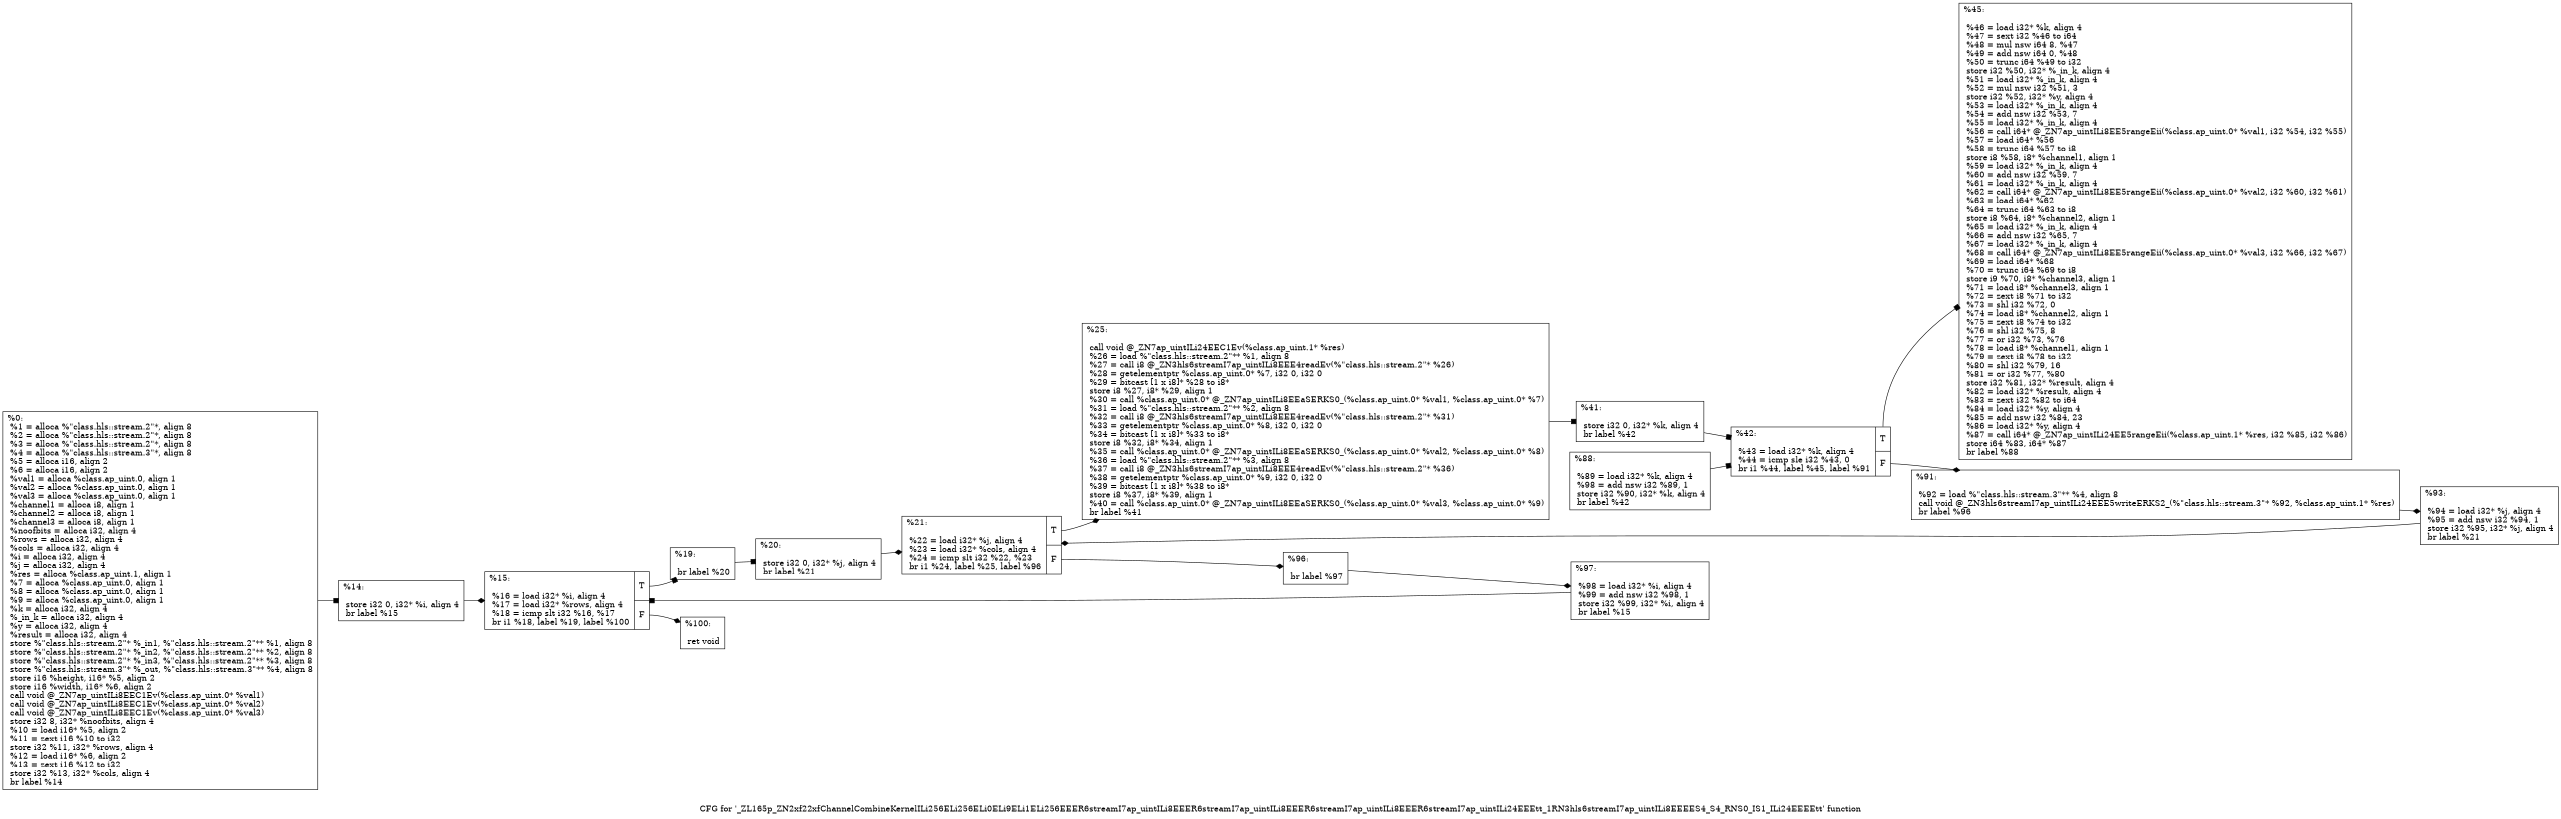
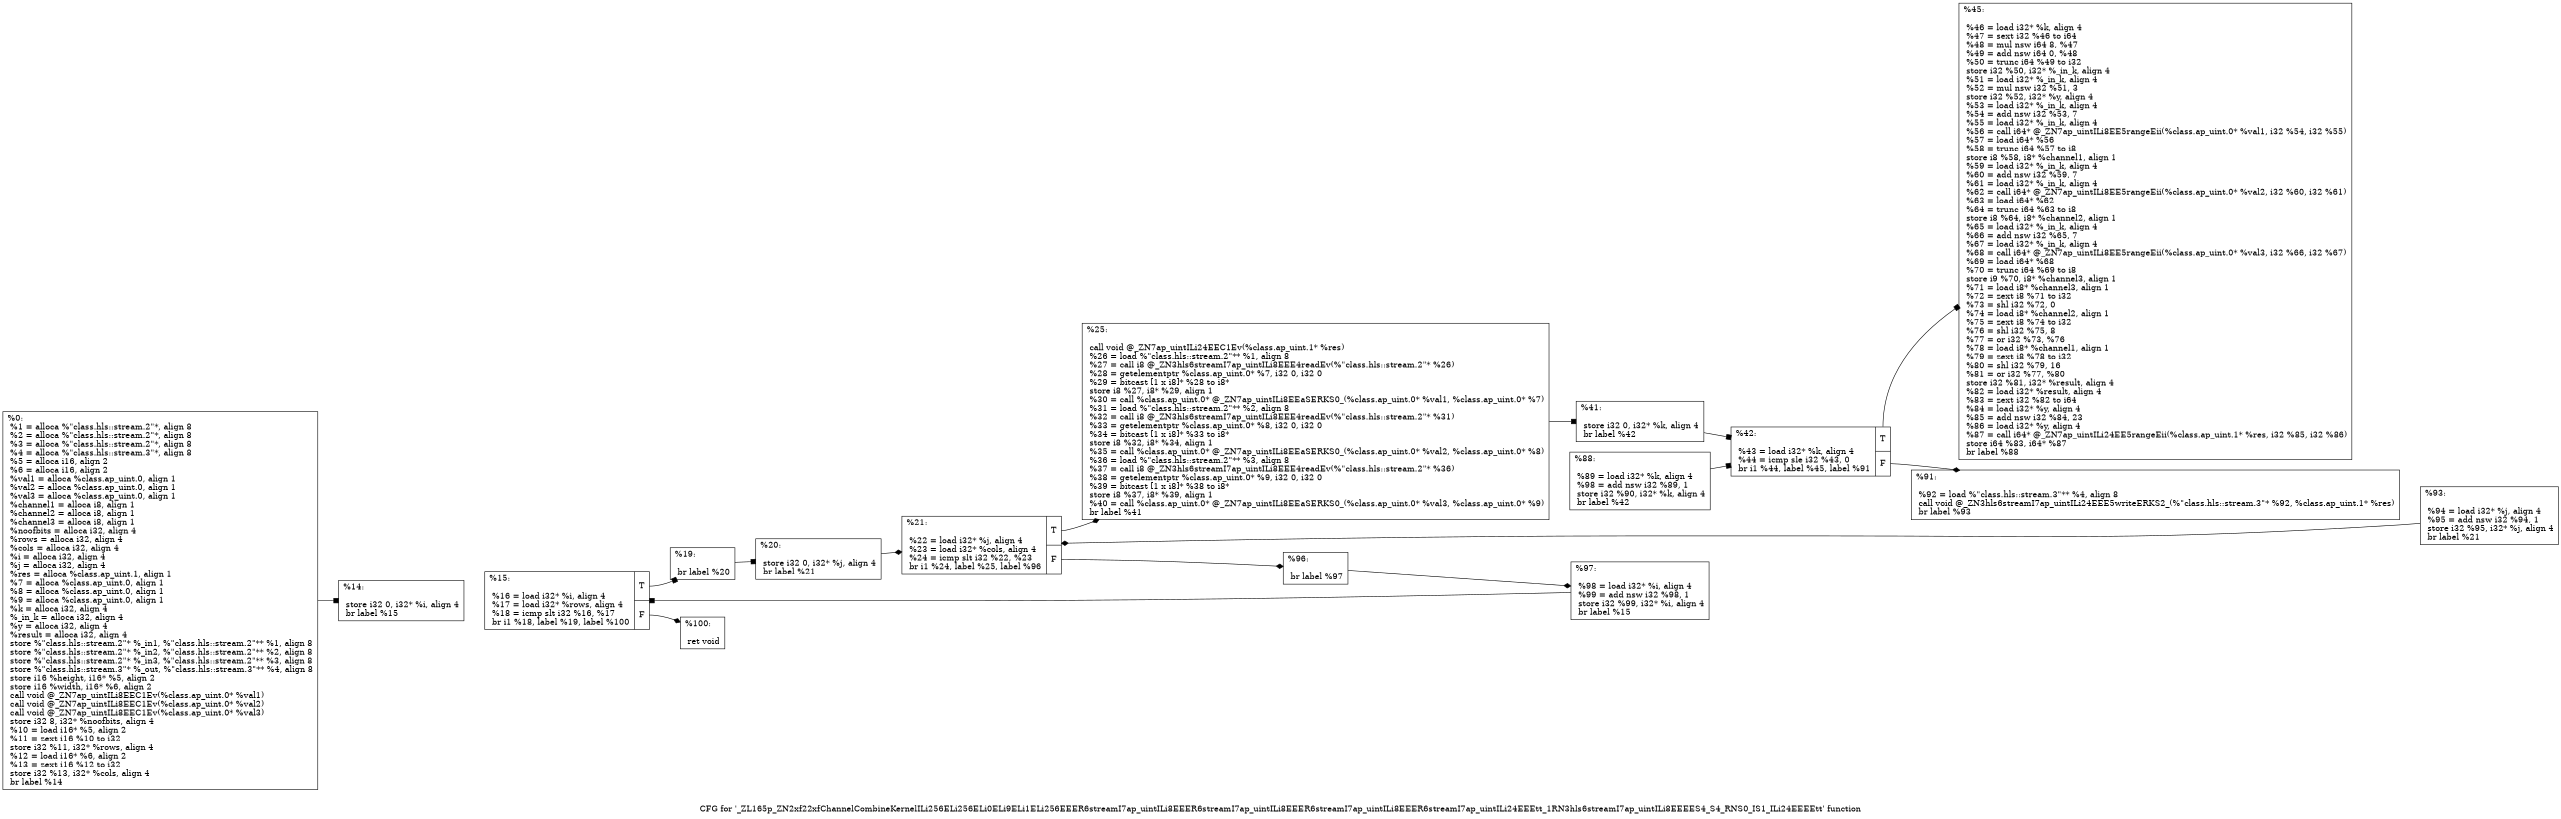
(2406, 511) -> none
(1944, 512) -> (1944, 512)
(471, 601) -> none
